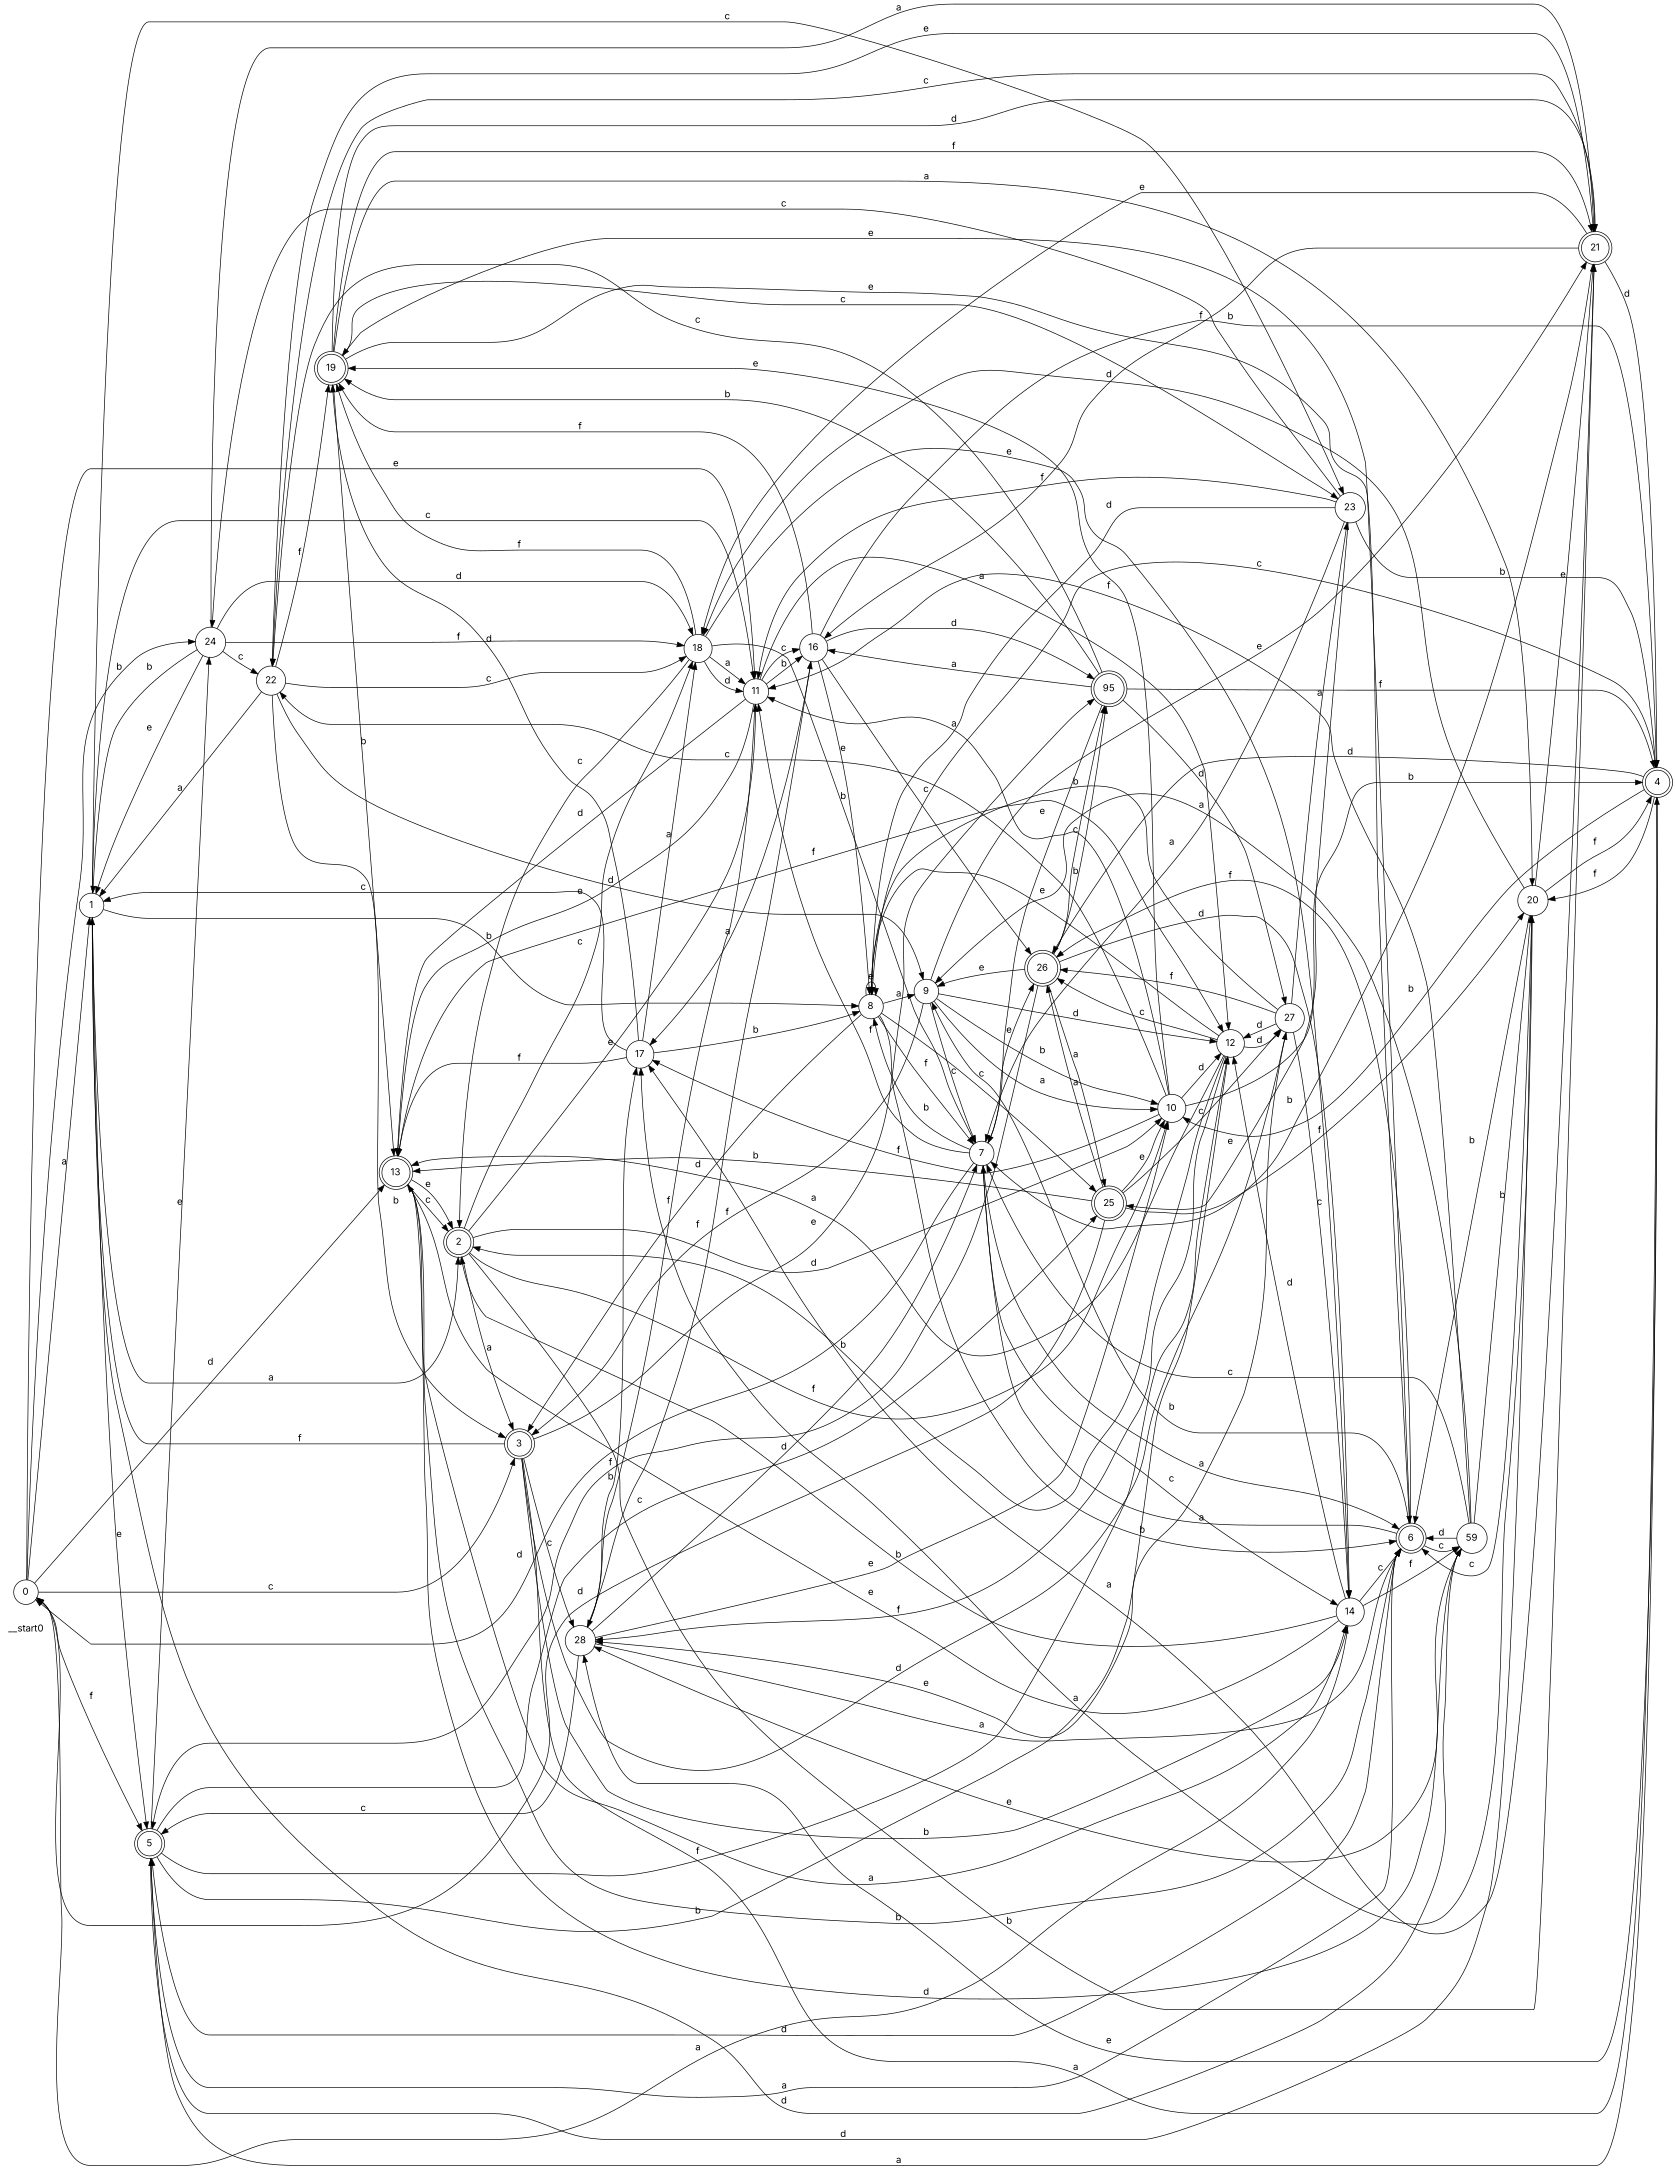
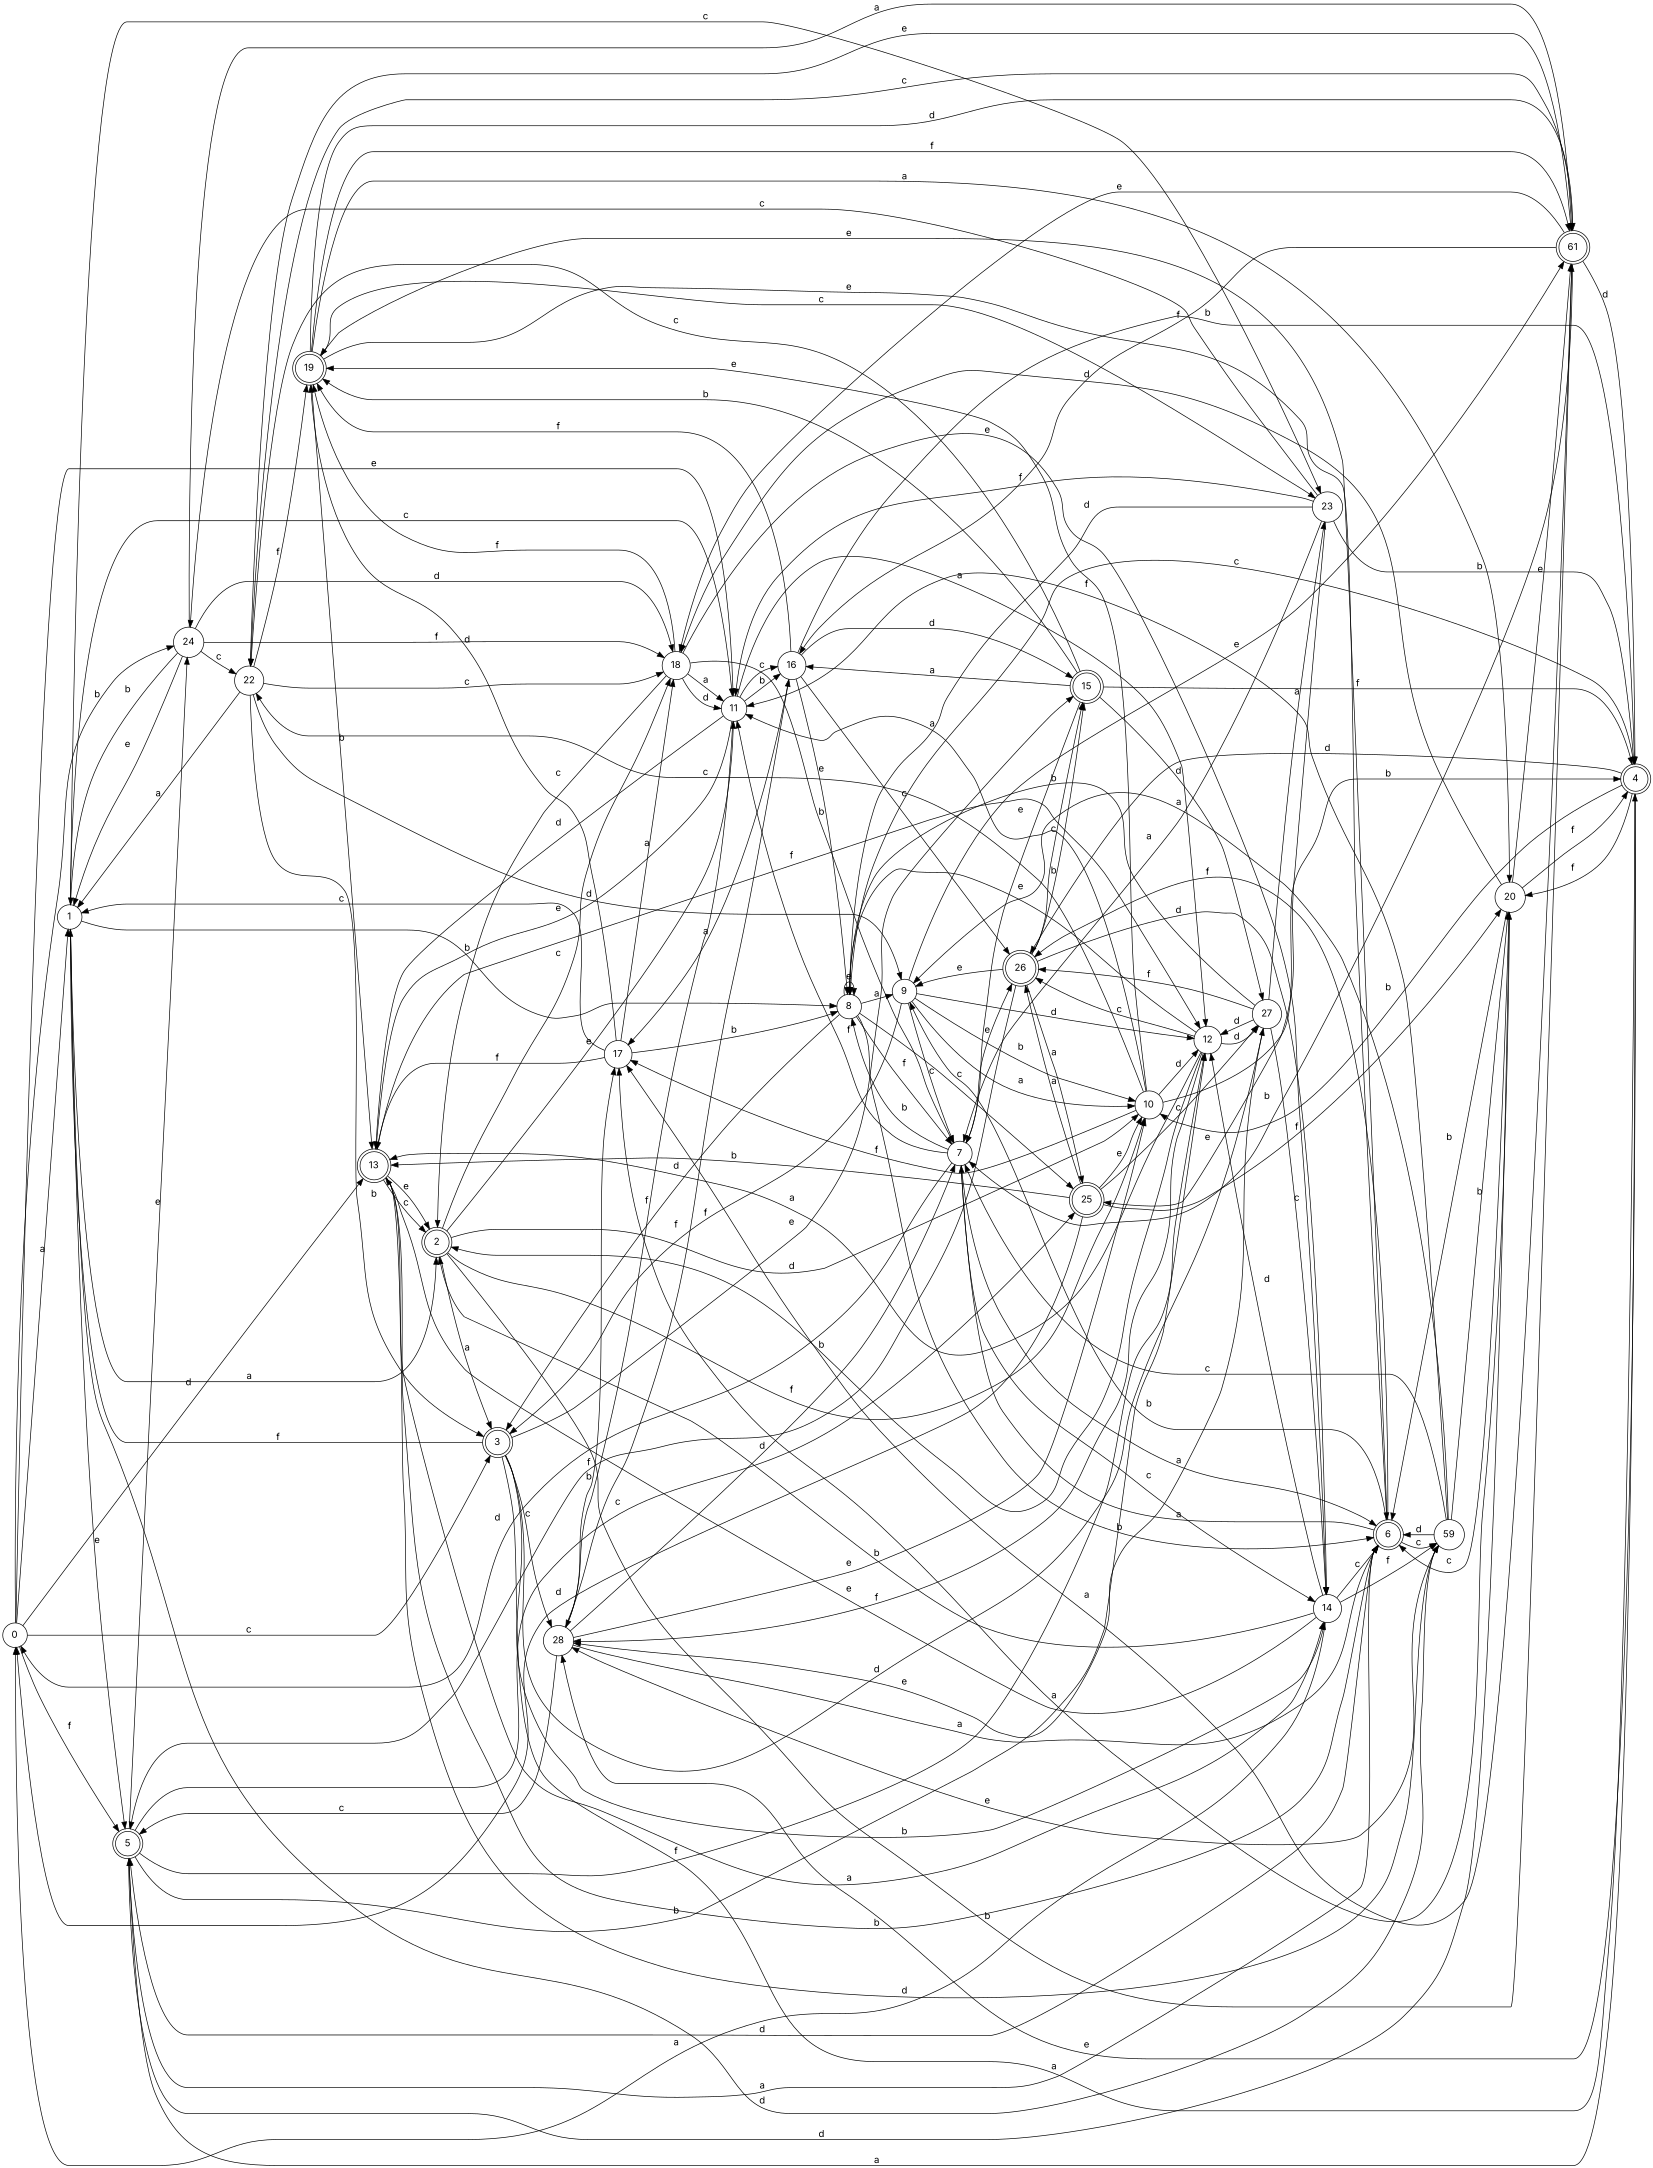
(1595, 248) -> (1573, 247)
(1109, 689) -> (1087, 687)
(26, 1629) -> none
